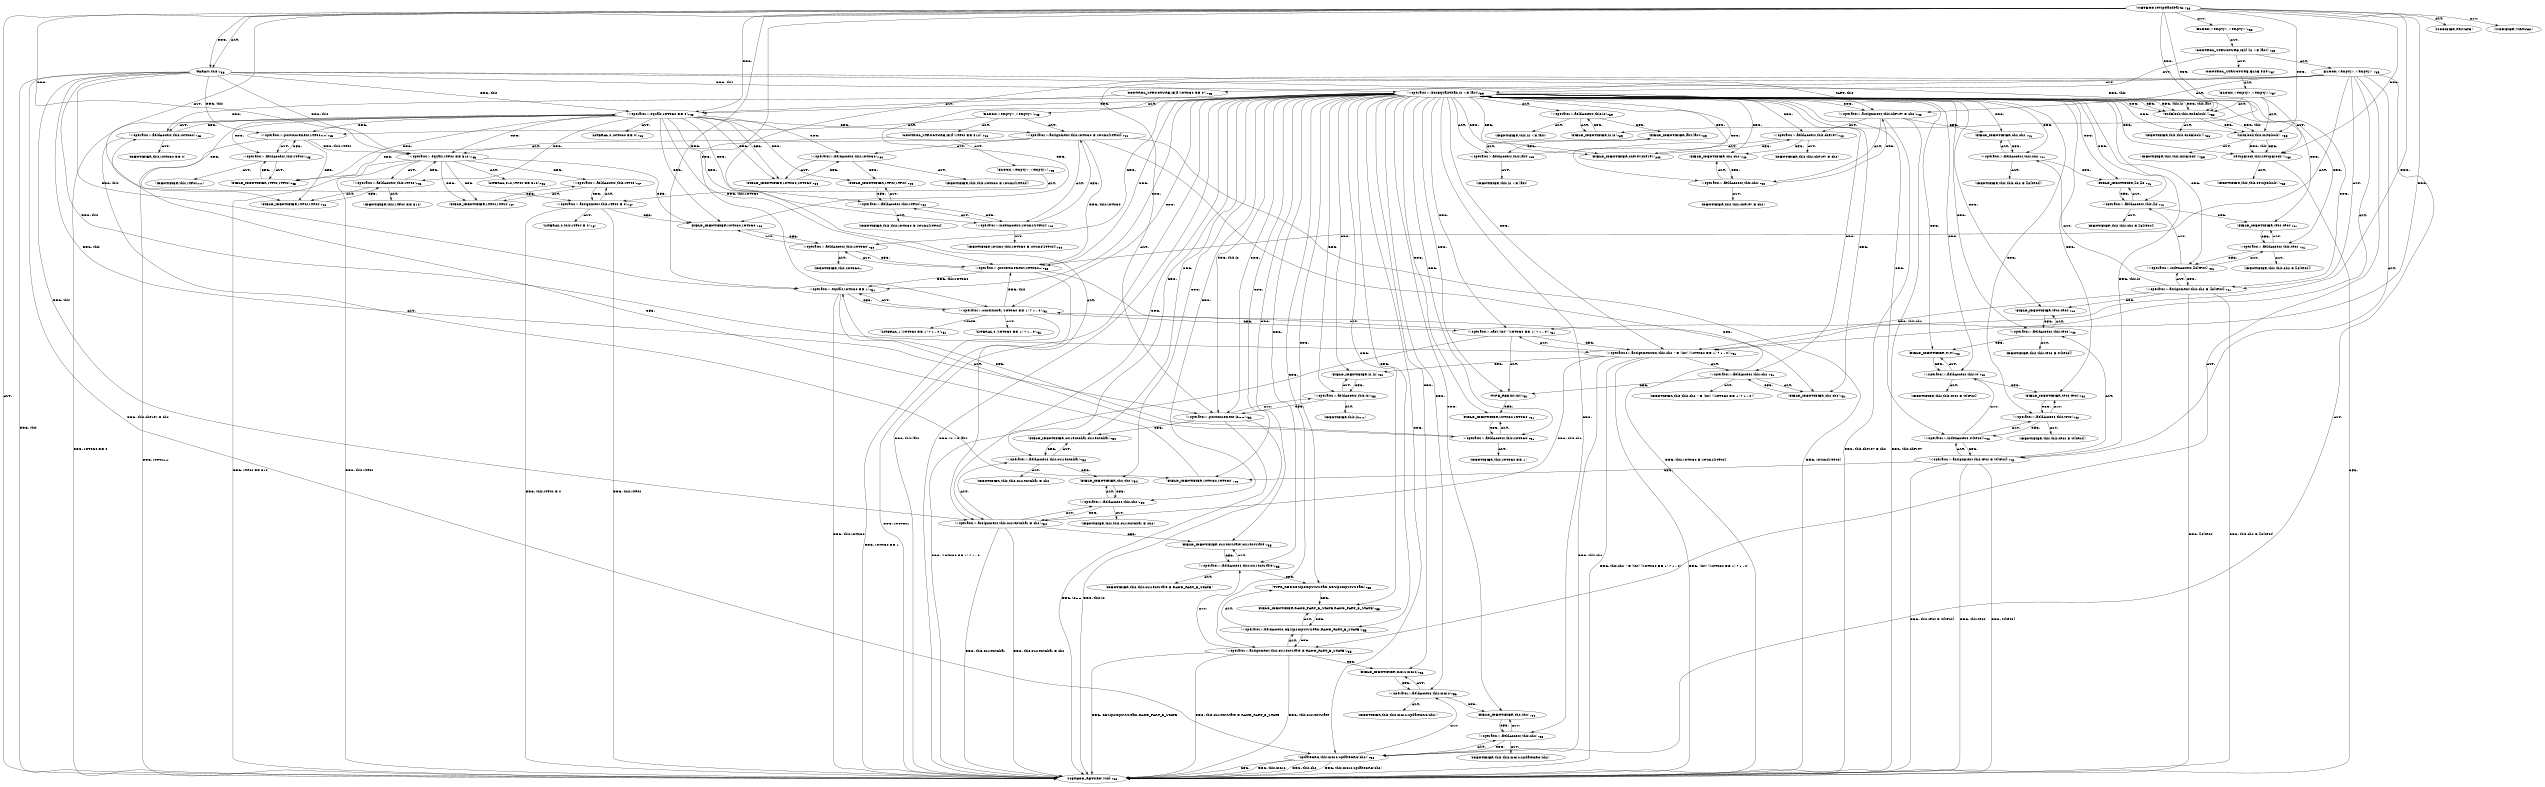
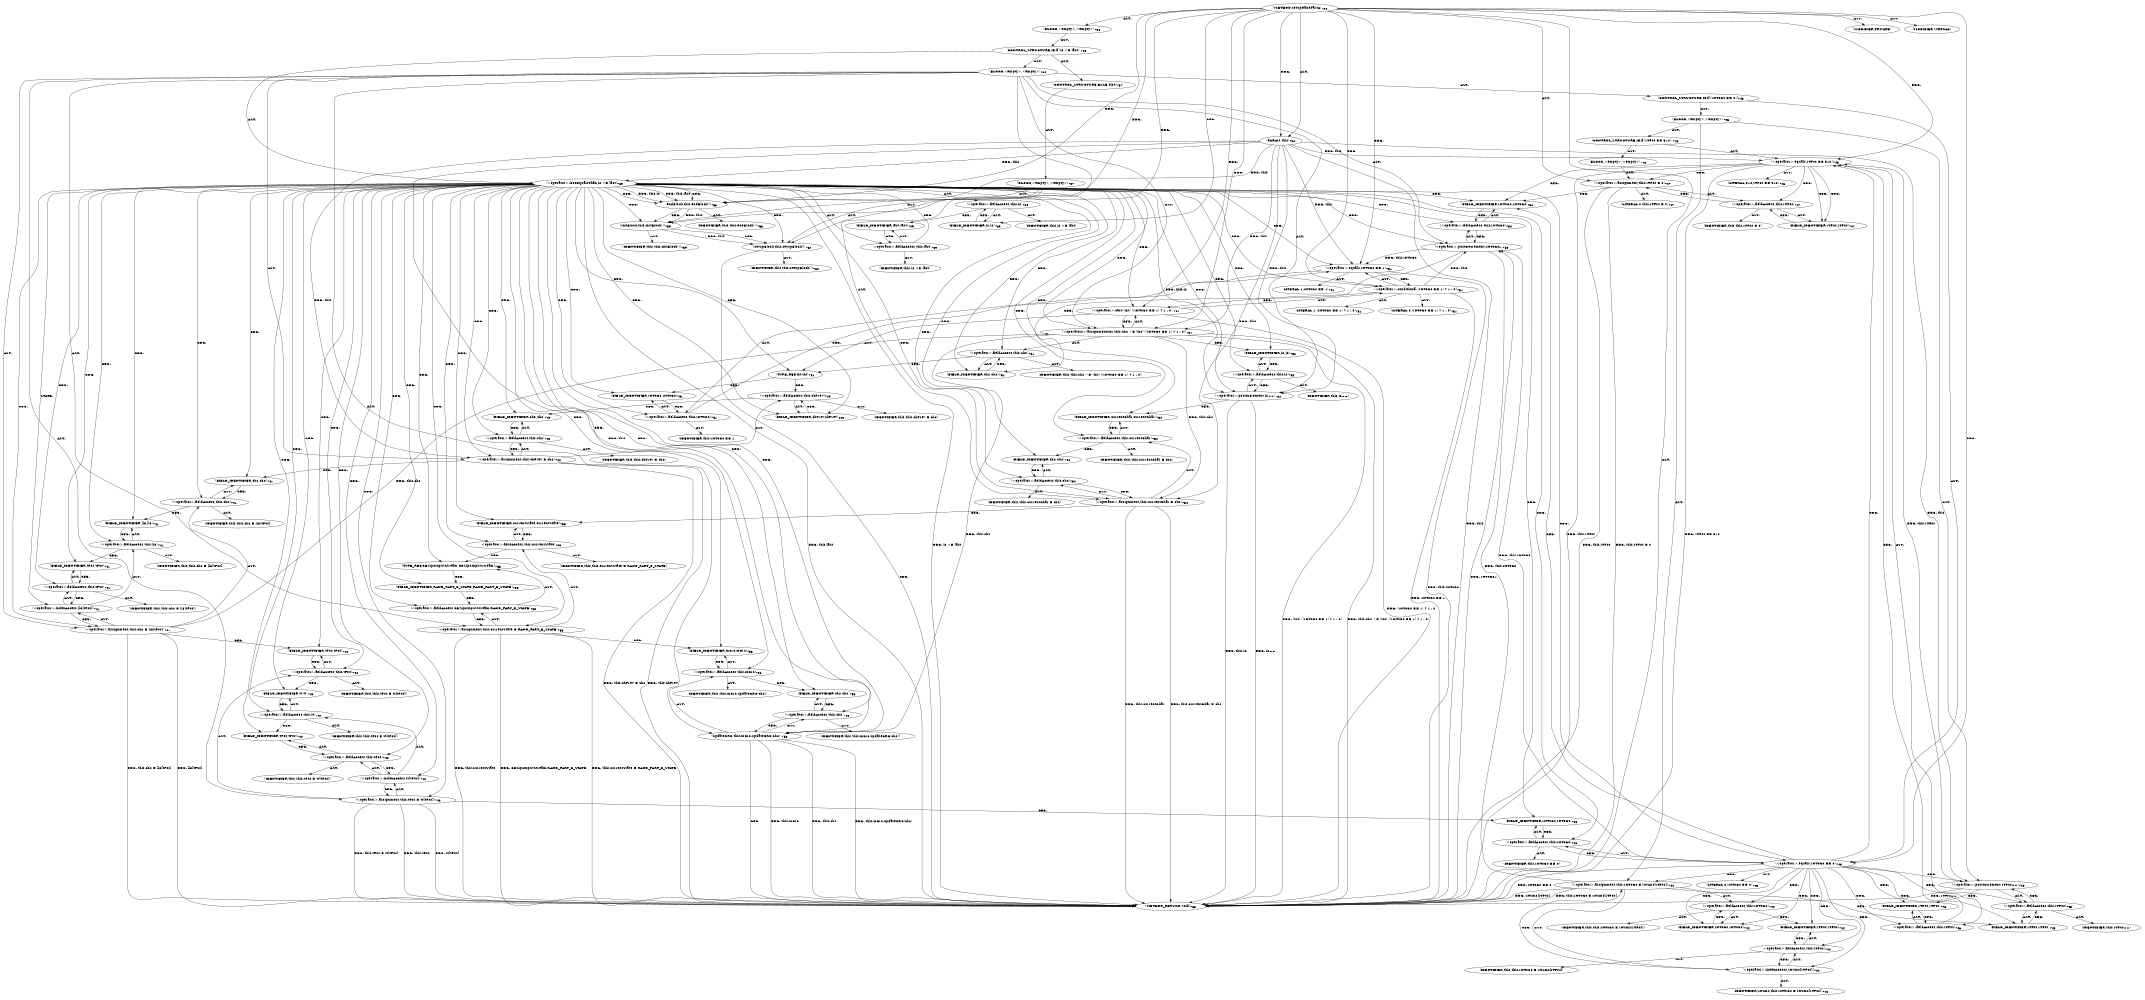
(428, 92) -> none
(1845, 93) -> (323, 300)
(1654, 95) -> (795, 384)
none -> (1709, 169)
(2196, 183) -> (48, 396)
(392, 205) -> none
none -> (1733, 226)
(838, 268) -> none
(2212, 268) -> (97, 608)
(2130, 279) -> (369, 492)
none -> (1309, 290)
(971, 322) -> (1384, 300)
(148, 417) -> (617, 439)
(1303, 620) -> none
